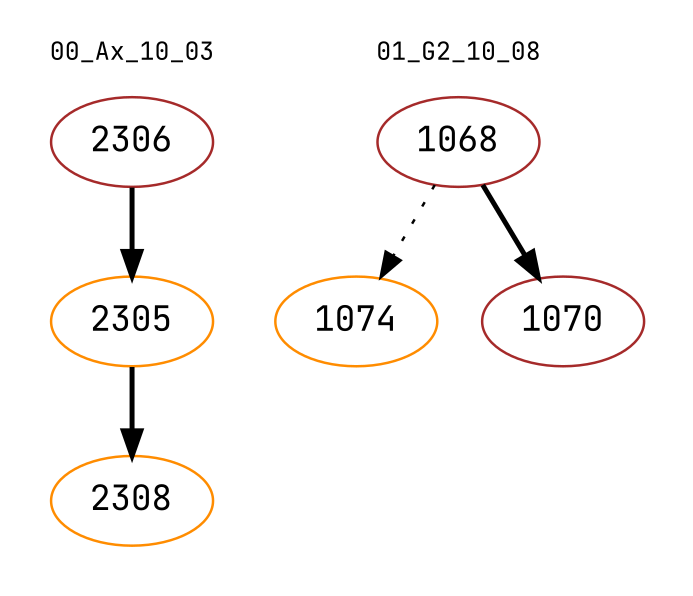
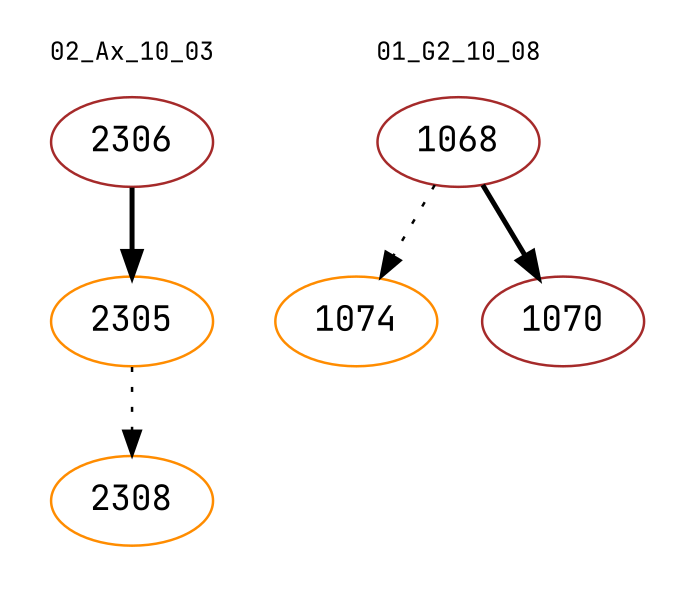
(133, 54) -> (133, 54)
(132, 399) -> (132, 399)
